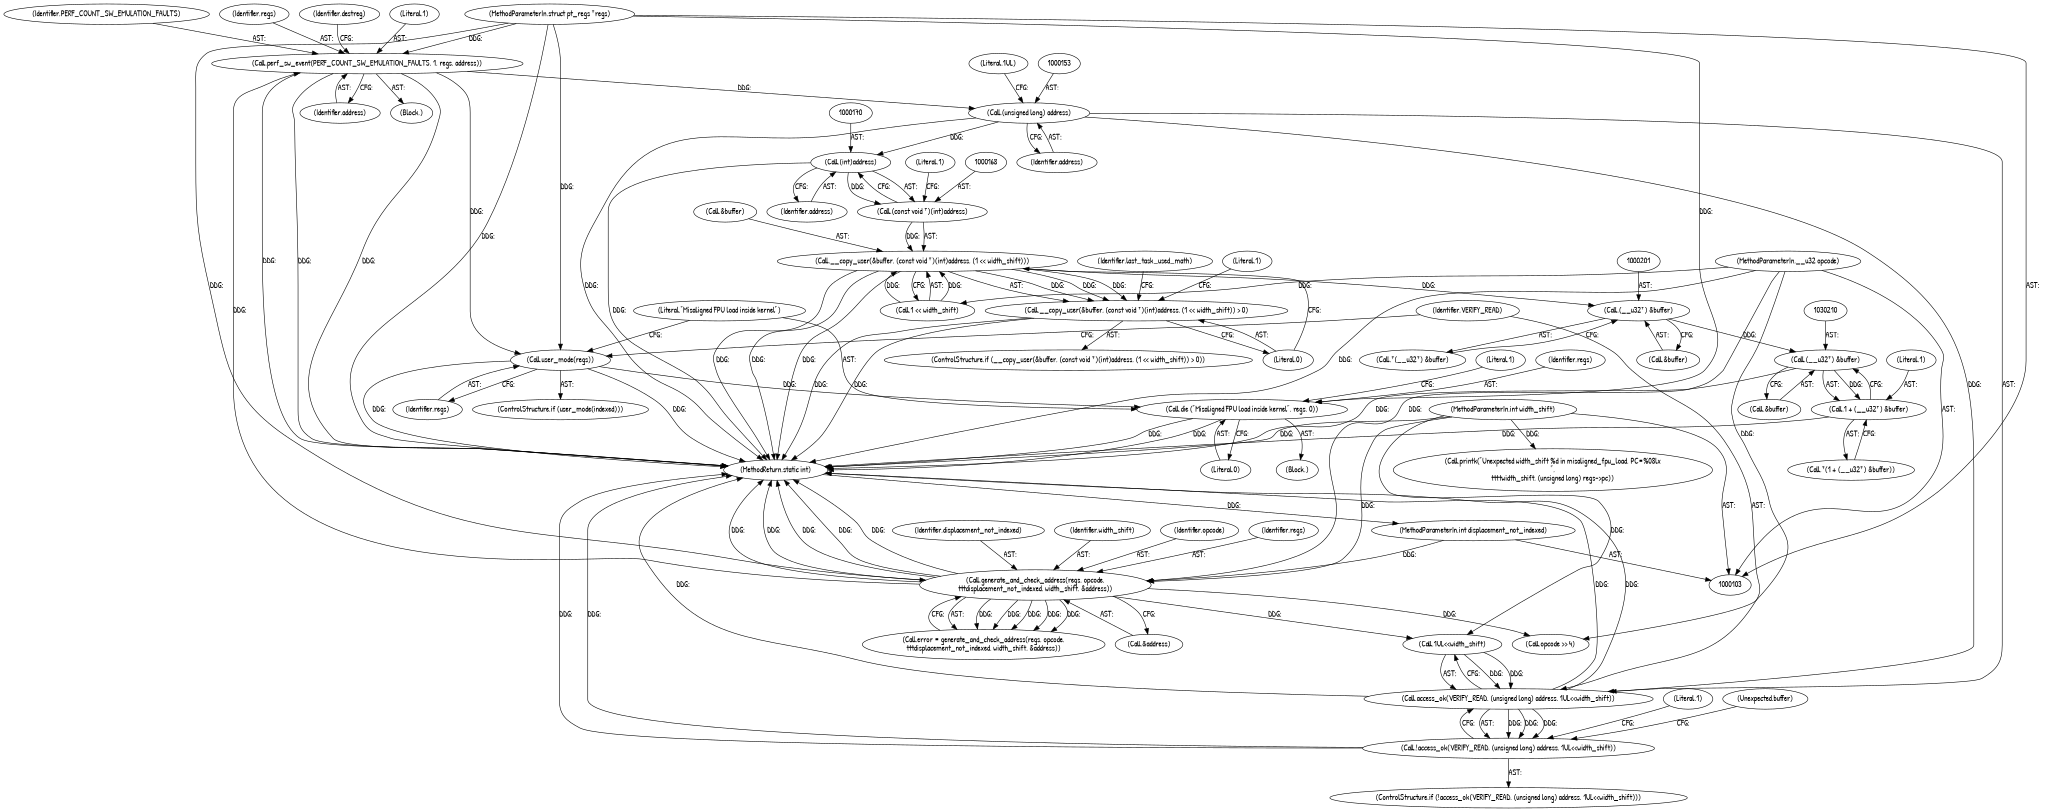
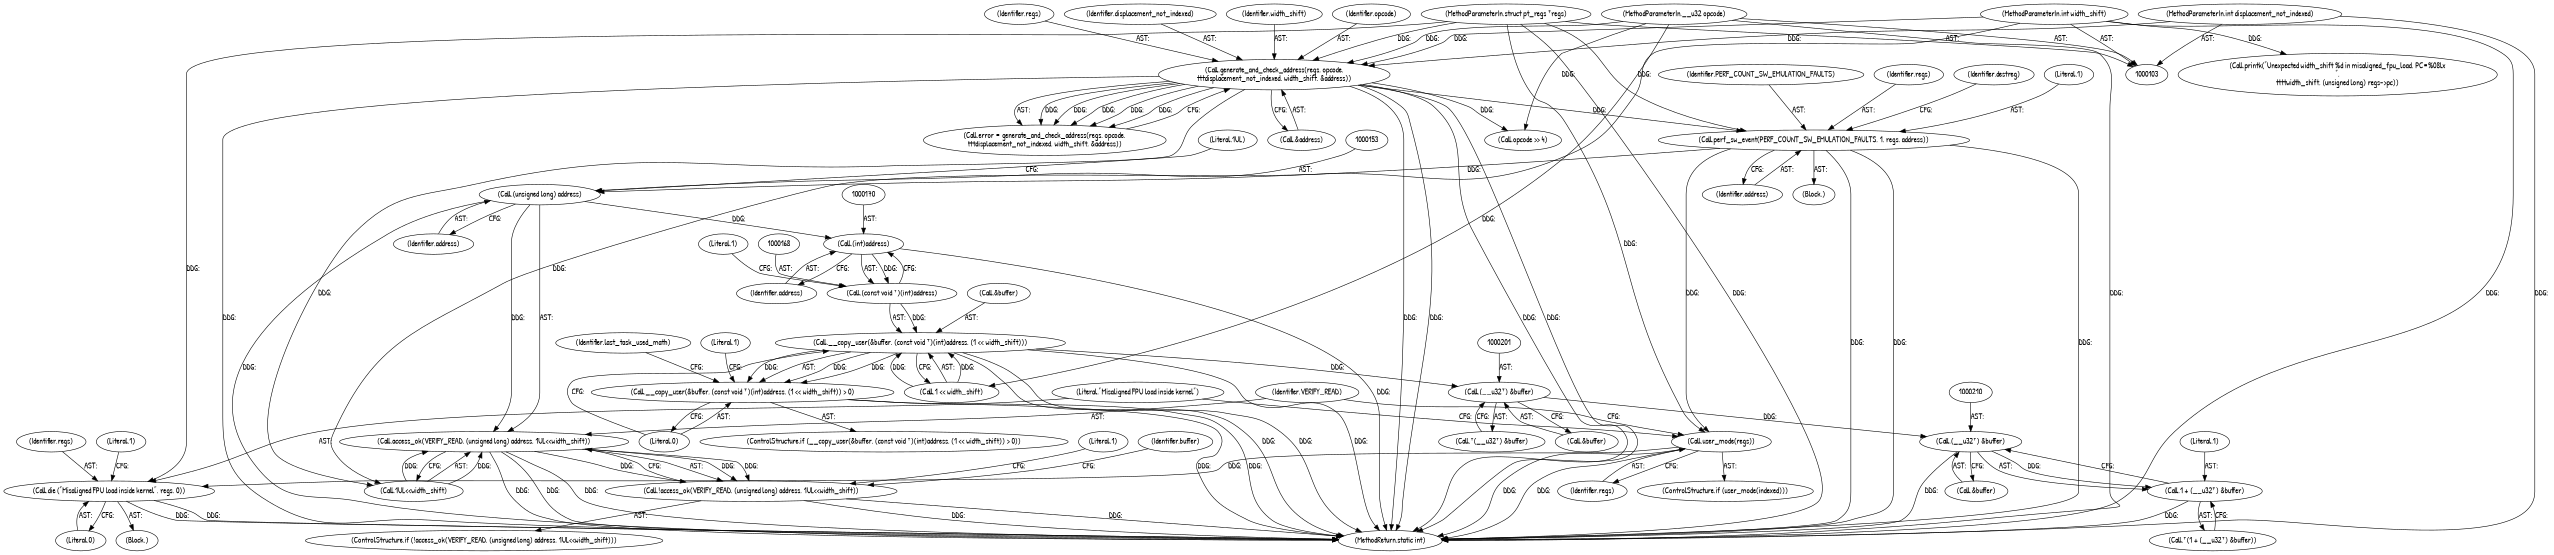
(1826, 311) -> (1971, 392)
(1108, 499) -> (2314, 524)
(1765, 699) -> (1175, 442)
